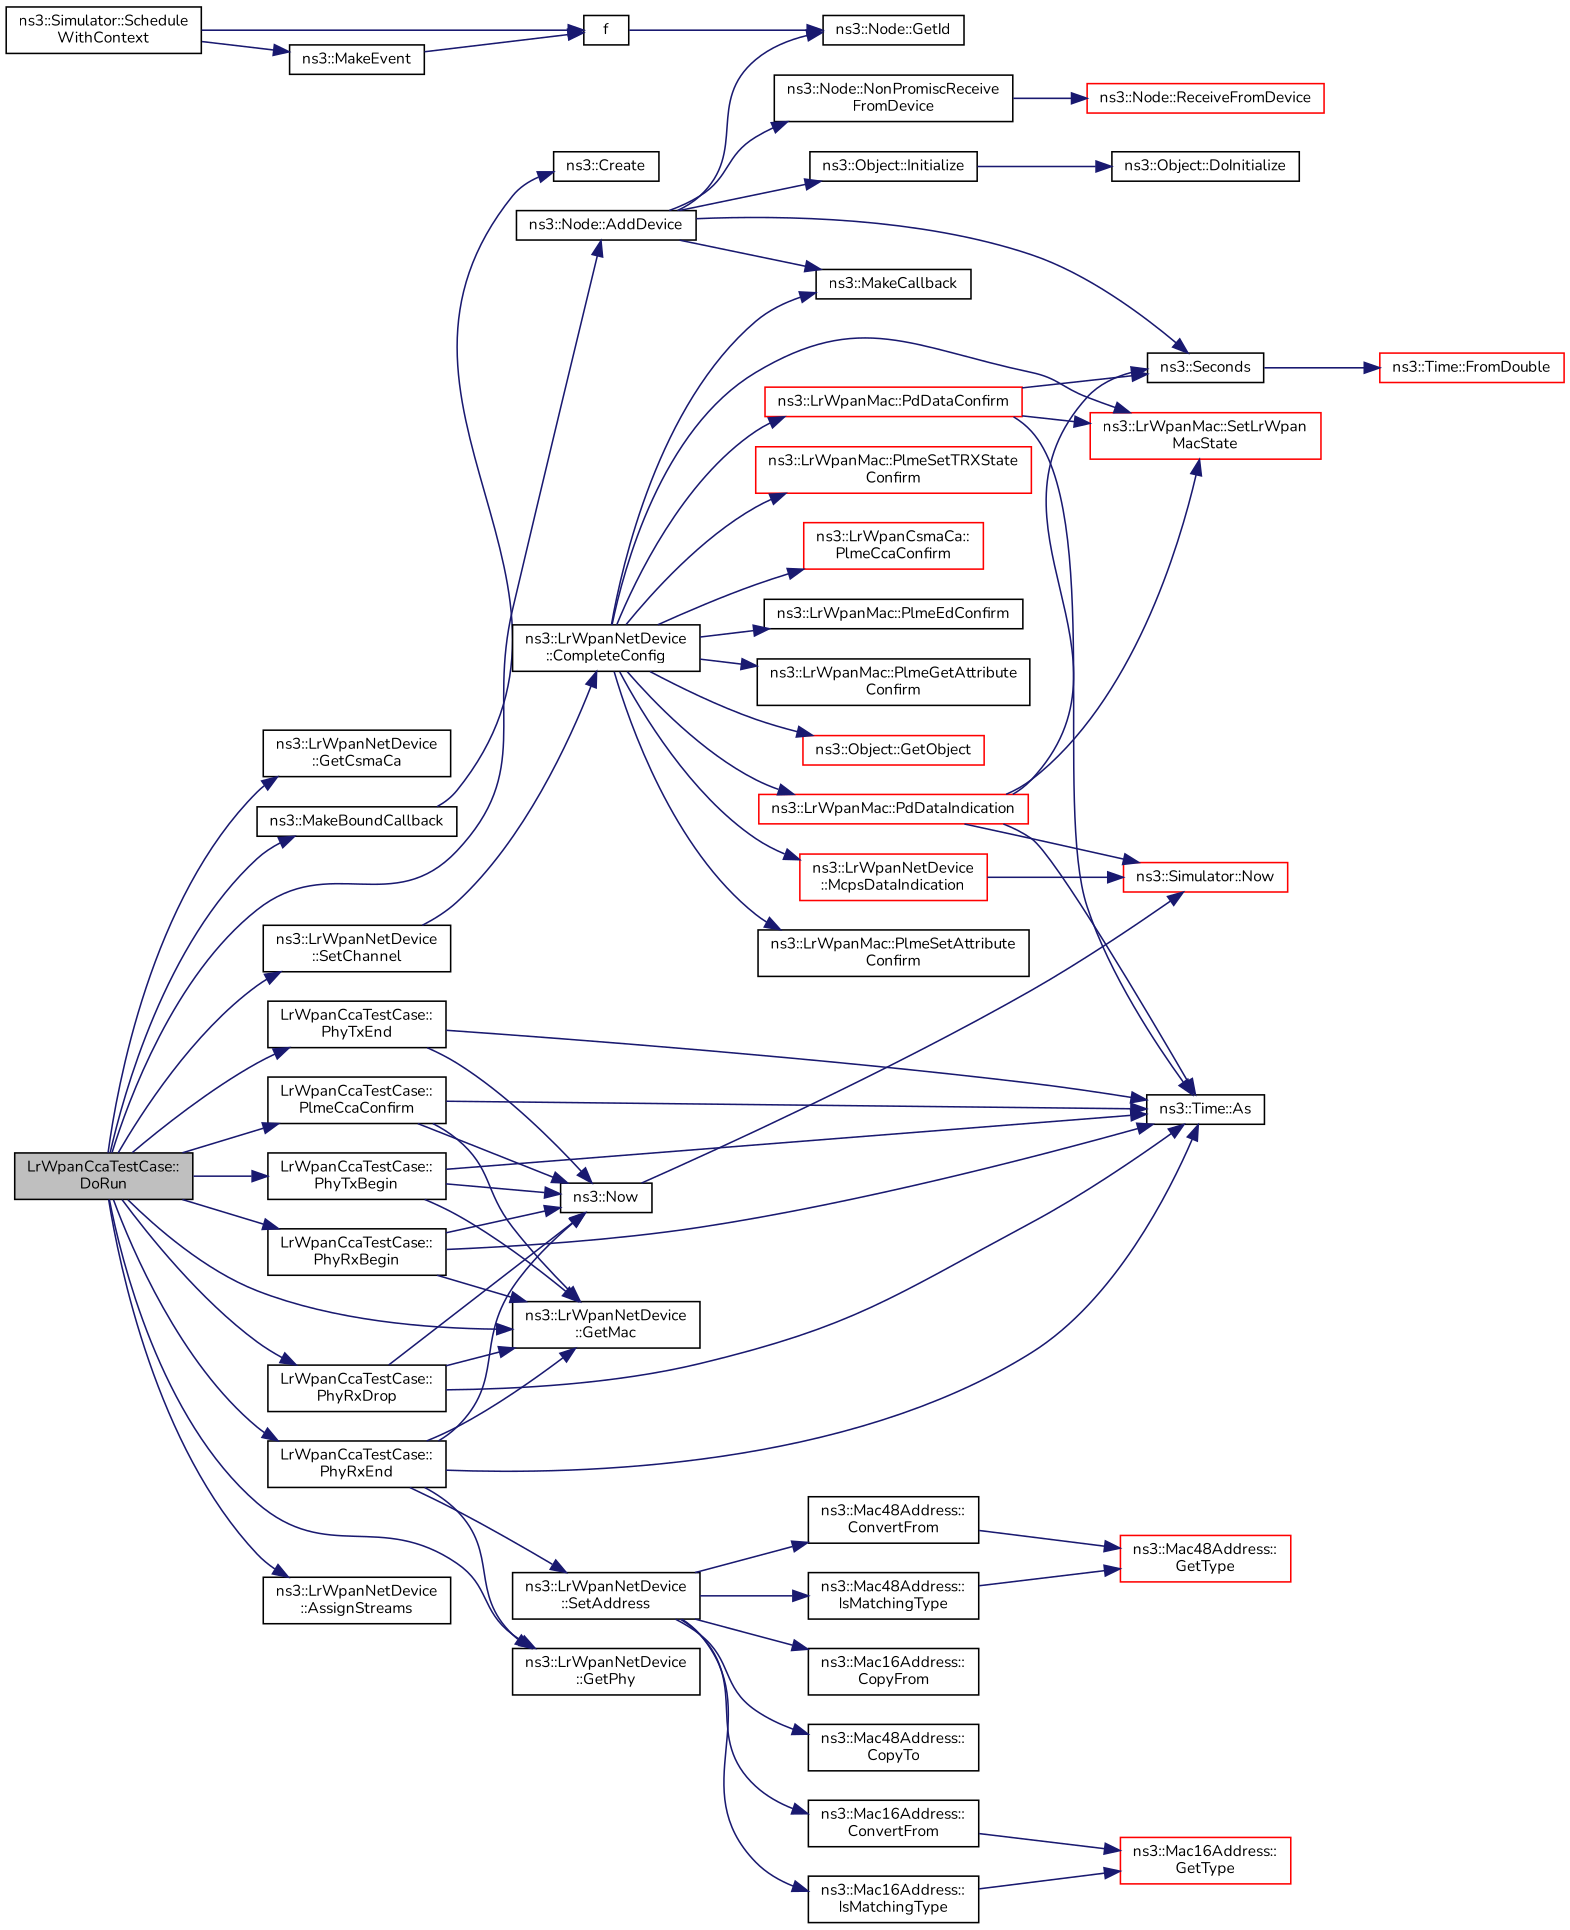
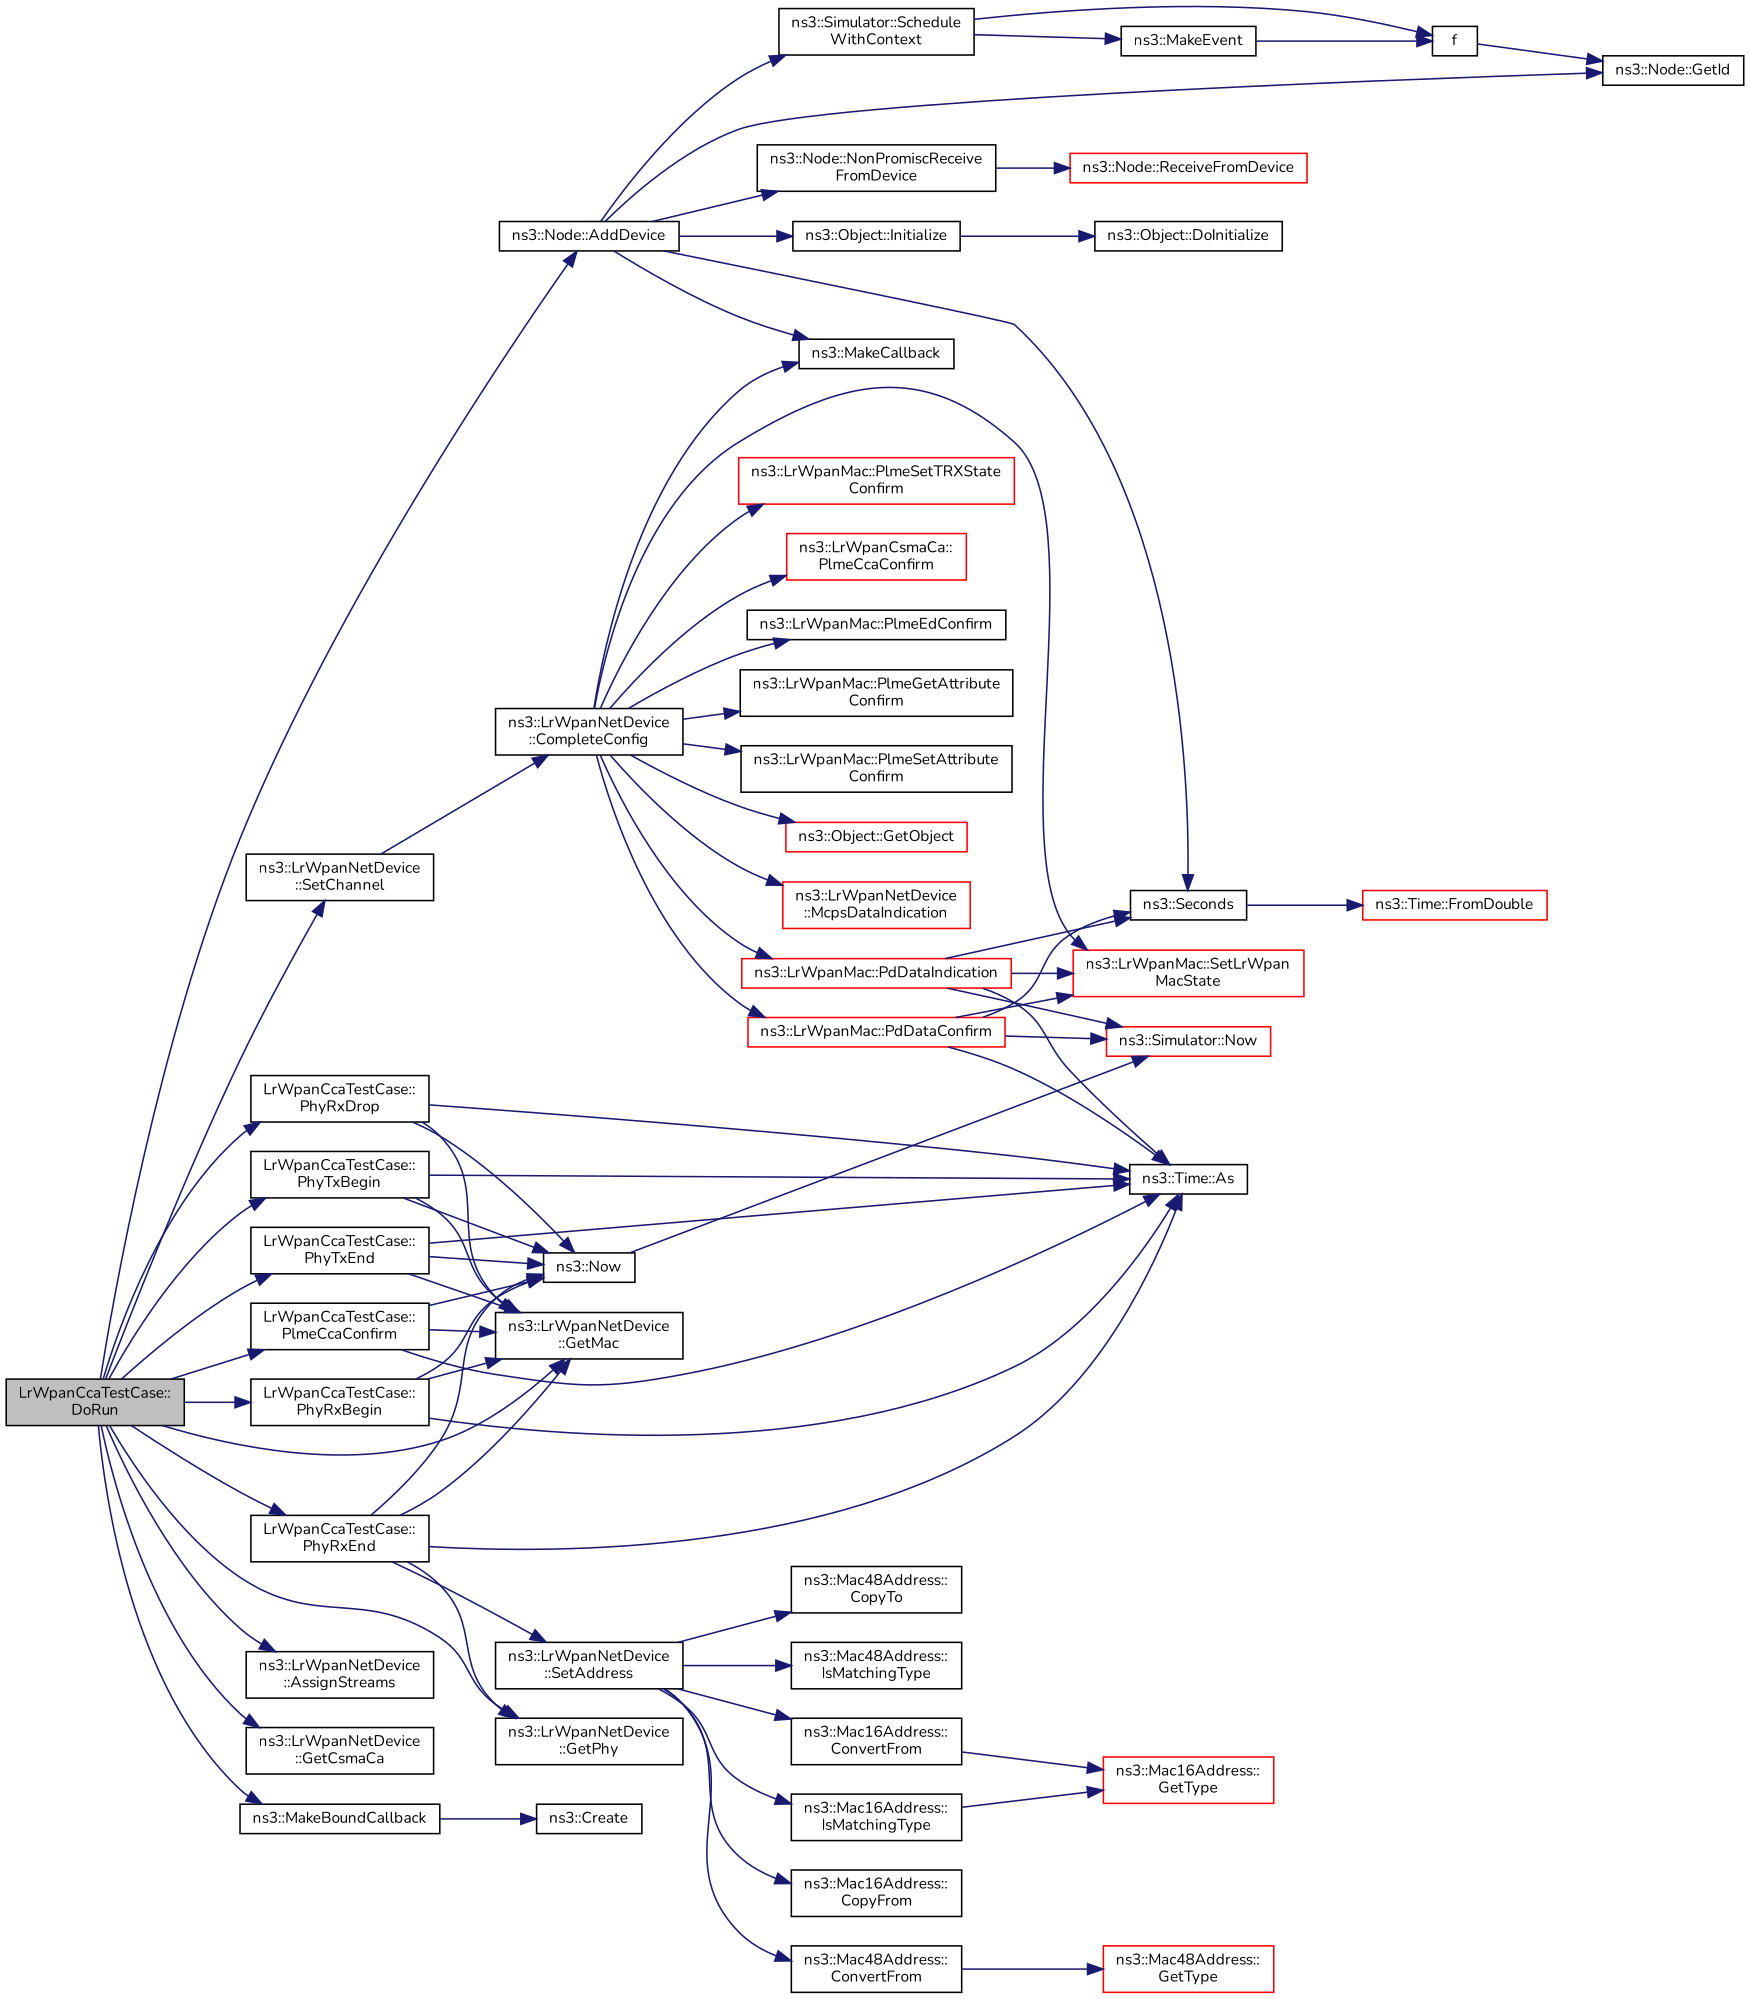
none -> (676, 130)
(1048, 877) -> (1059, 1038)
none -> (455, 1290)
(1042, 1578) -> none
